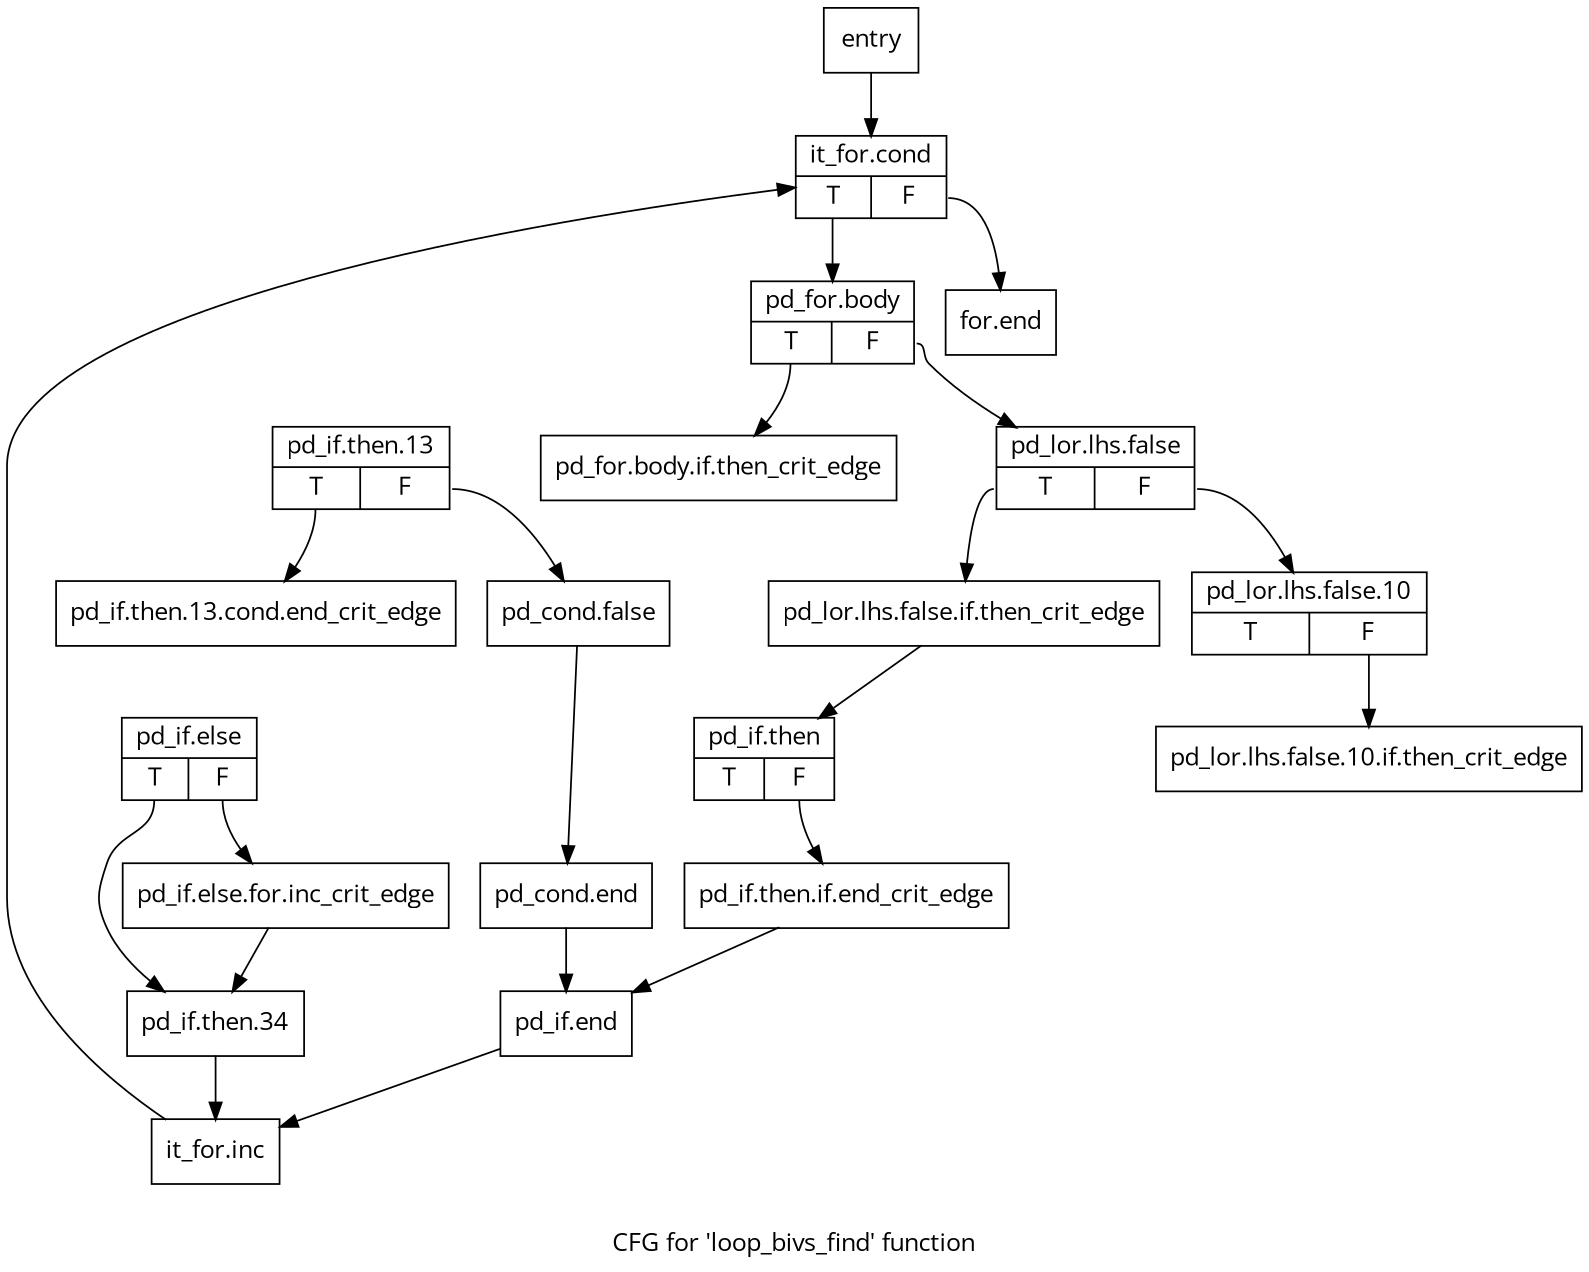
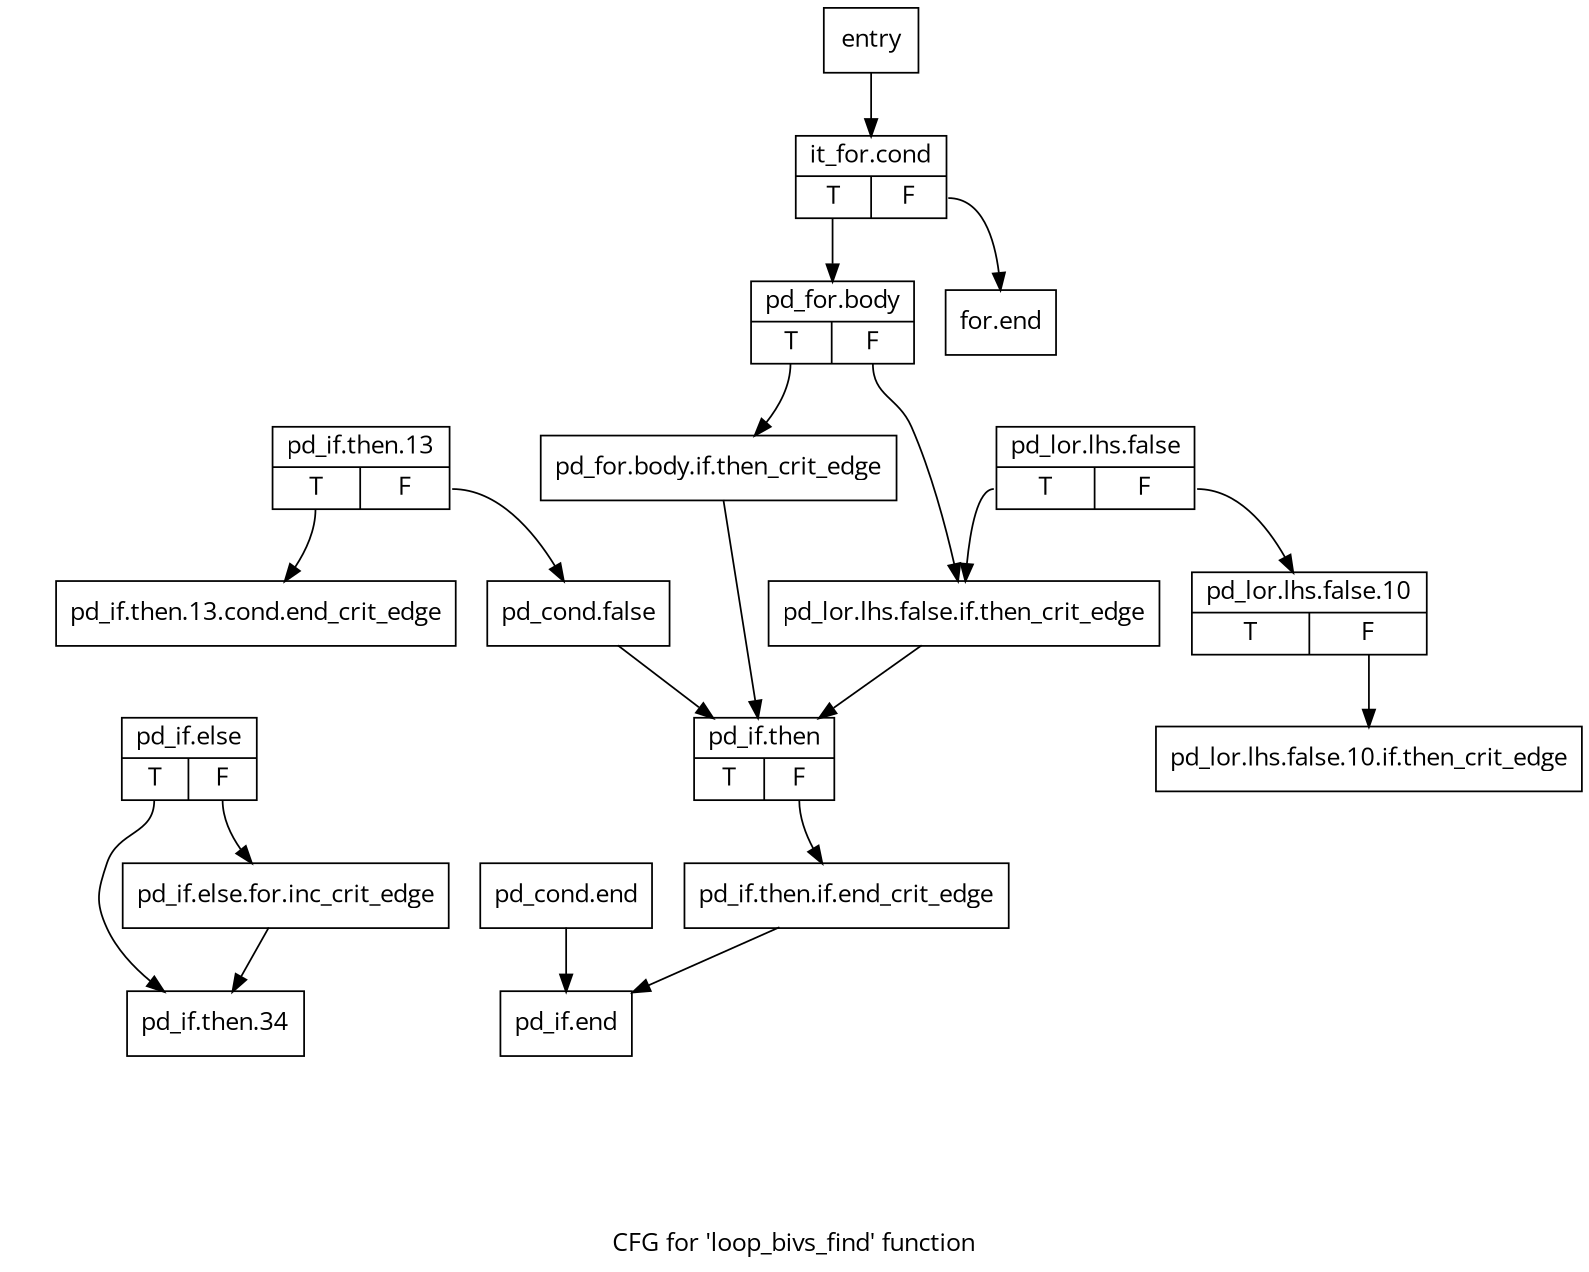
(953, 385) -> (924, 458)
none -> (739, 600)
(573, 745) -> (658, 676)
(216, 1152) -> none
